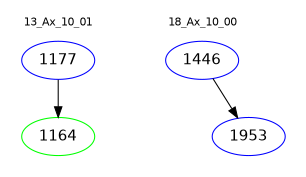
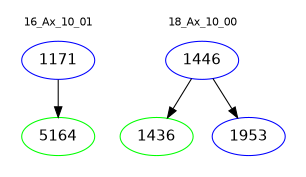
(58, 23) -> (58, 23)
(58, 60) -> (58, 60)
(58, 137) -> (58, 137)
none -> (157, 137)
